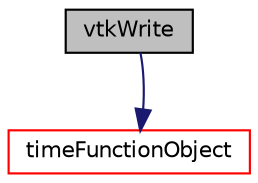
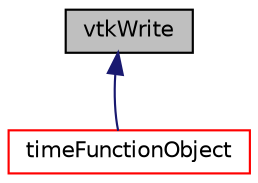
(144, 81) -> (115, 103)
